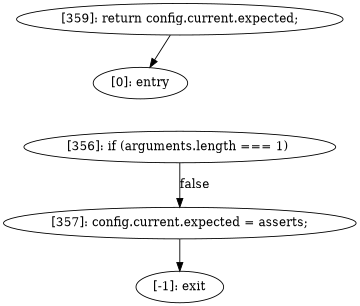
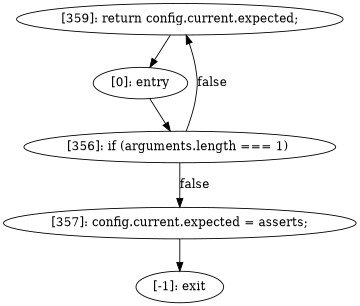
none -> (197, 88)
none -> (158, 111)
